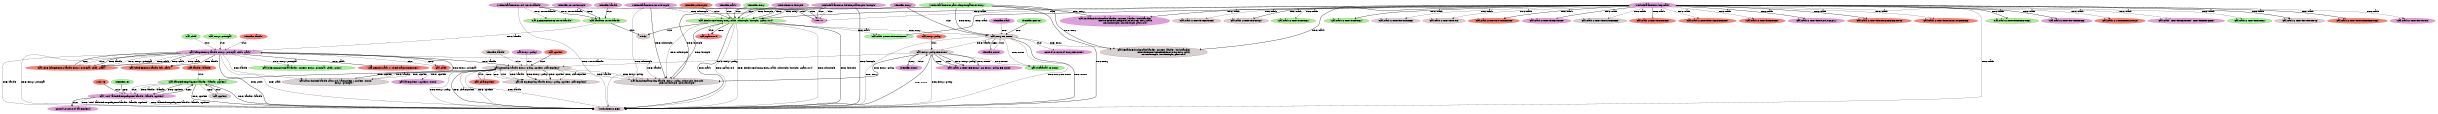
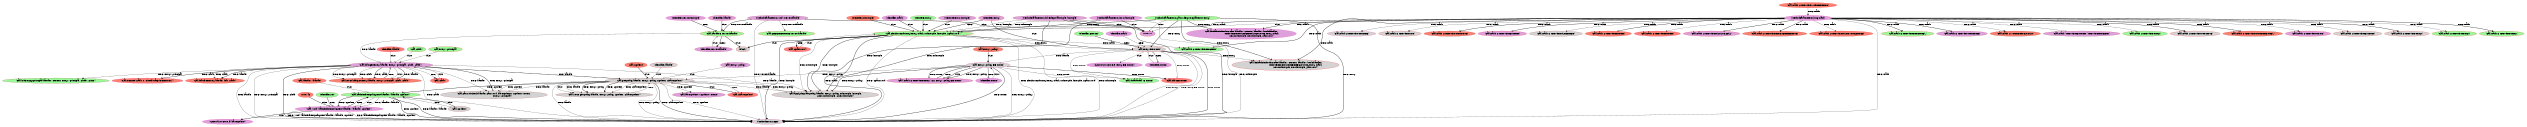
(1568, 10) -> (1614, 20)
(1679, 13) -> (1808, 11)
none -> (714, 49)
none -> (1177, 81)
